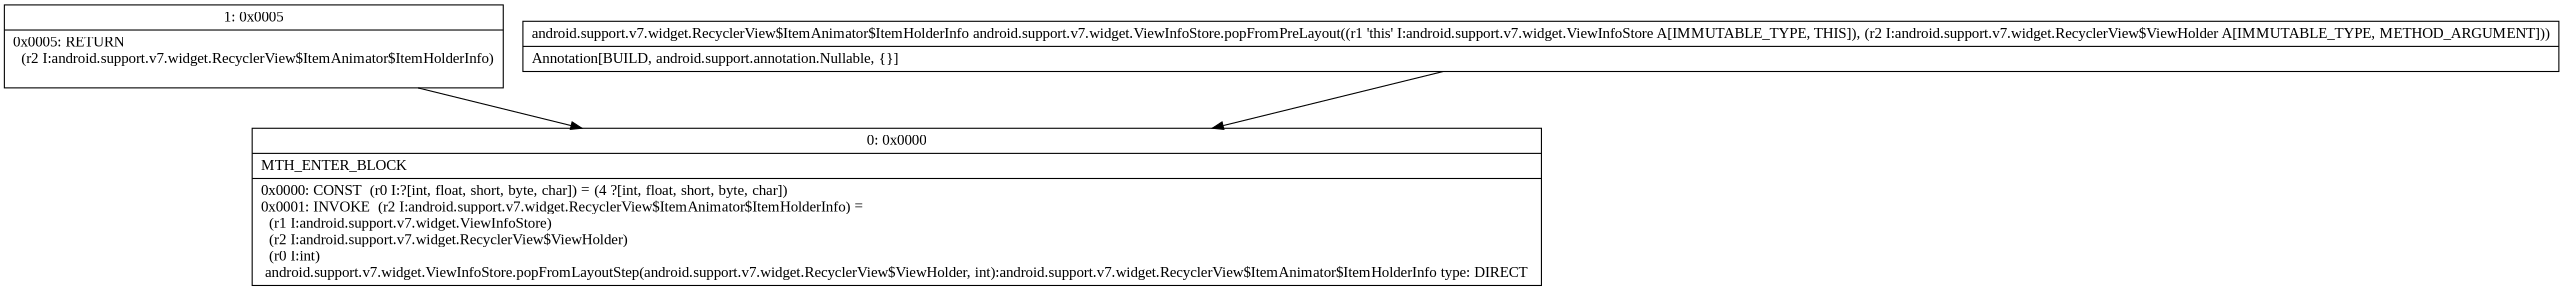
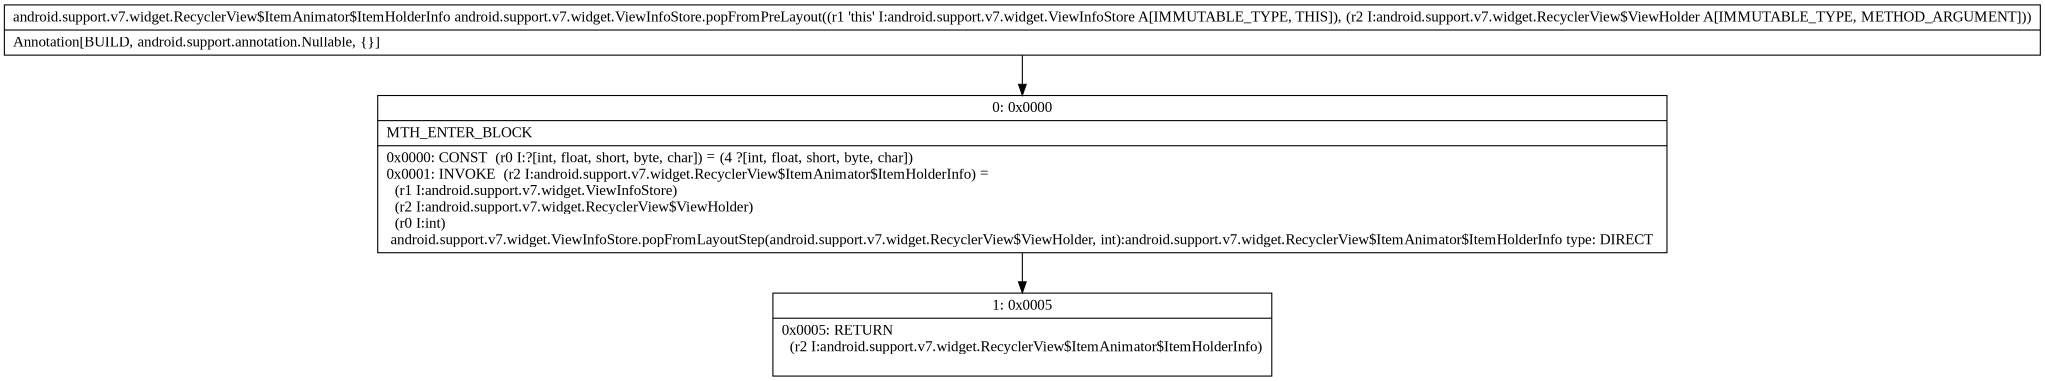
(495, 107) -> (1022, 267)
